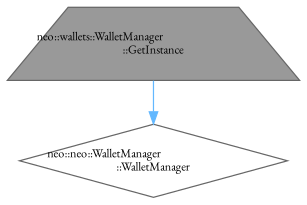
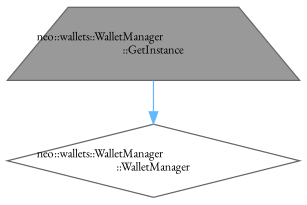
(153, 161) -> (153, 161)
